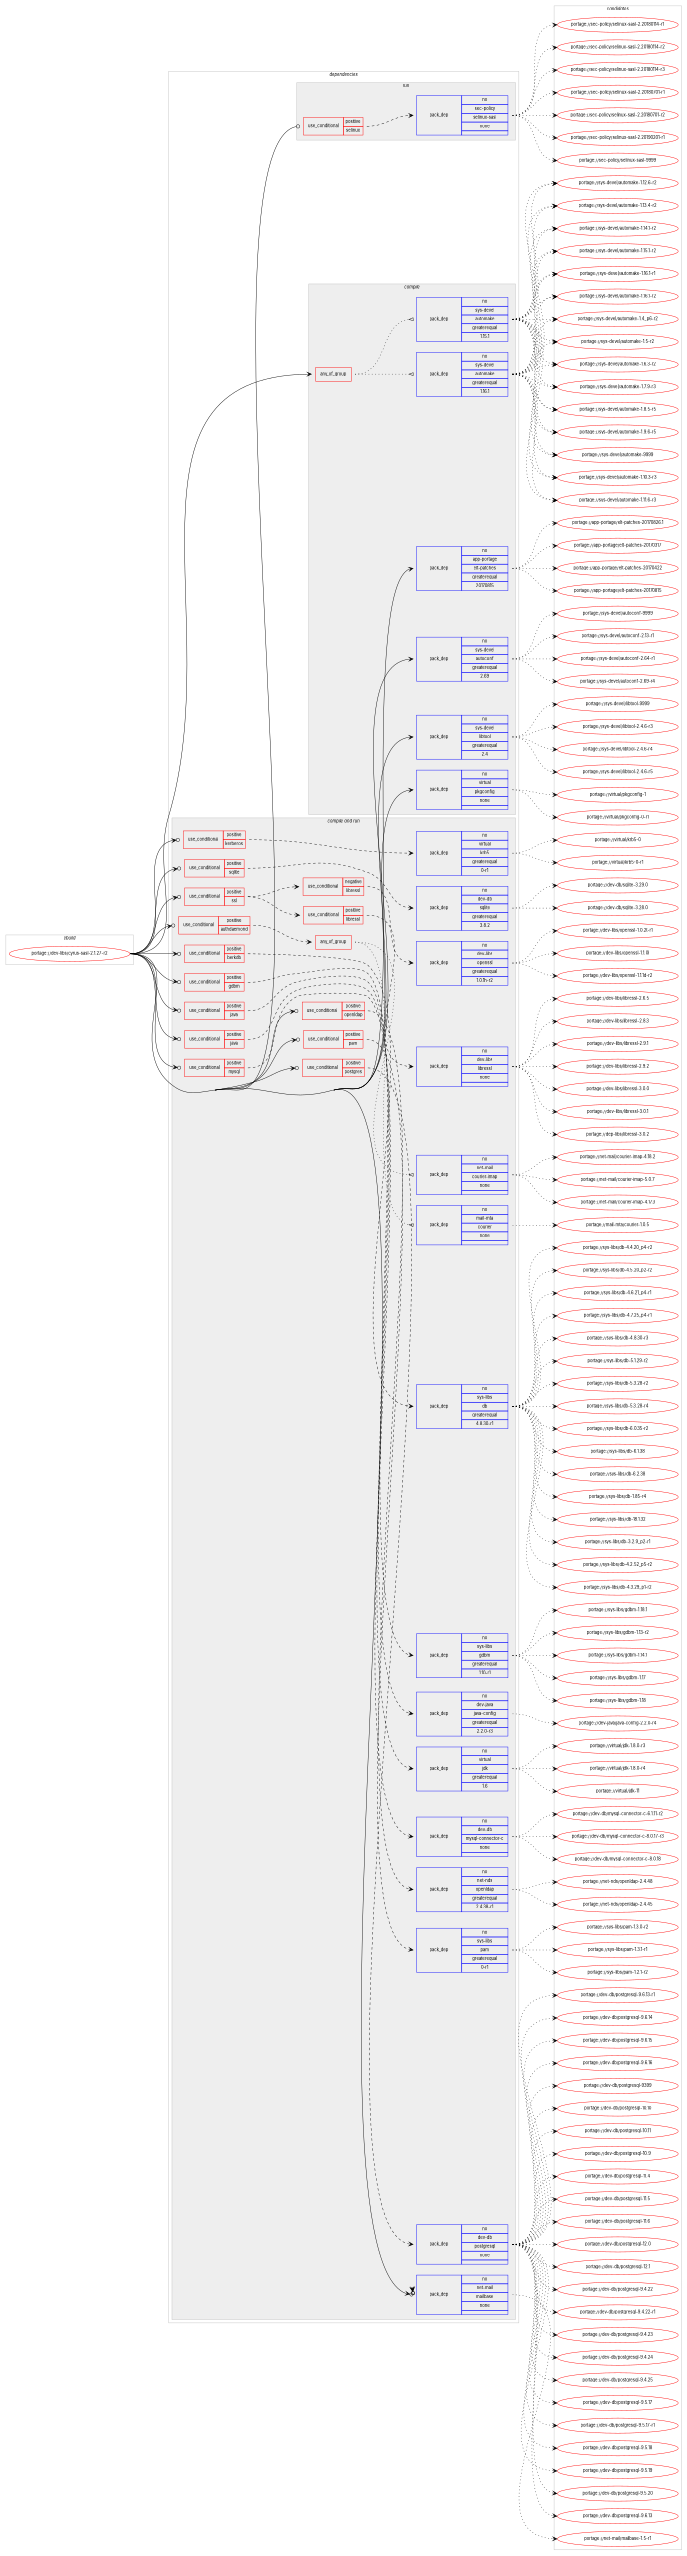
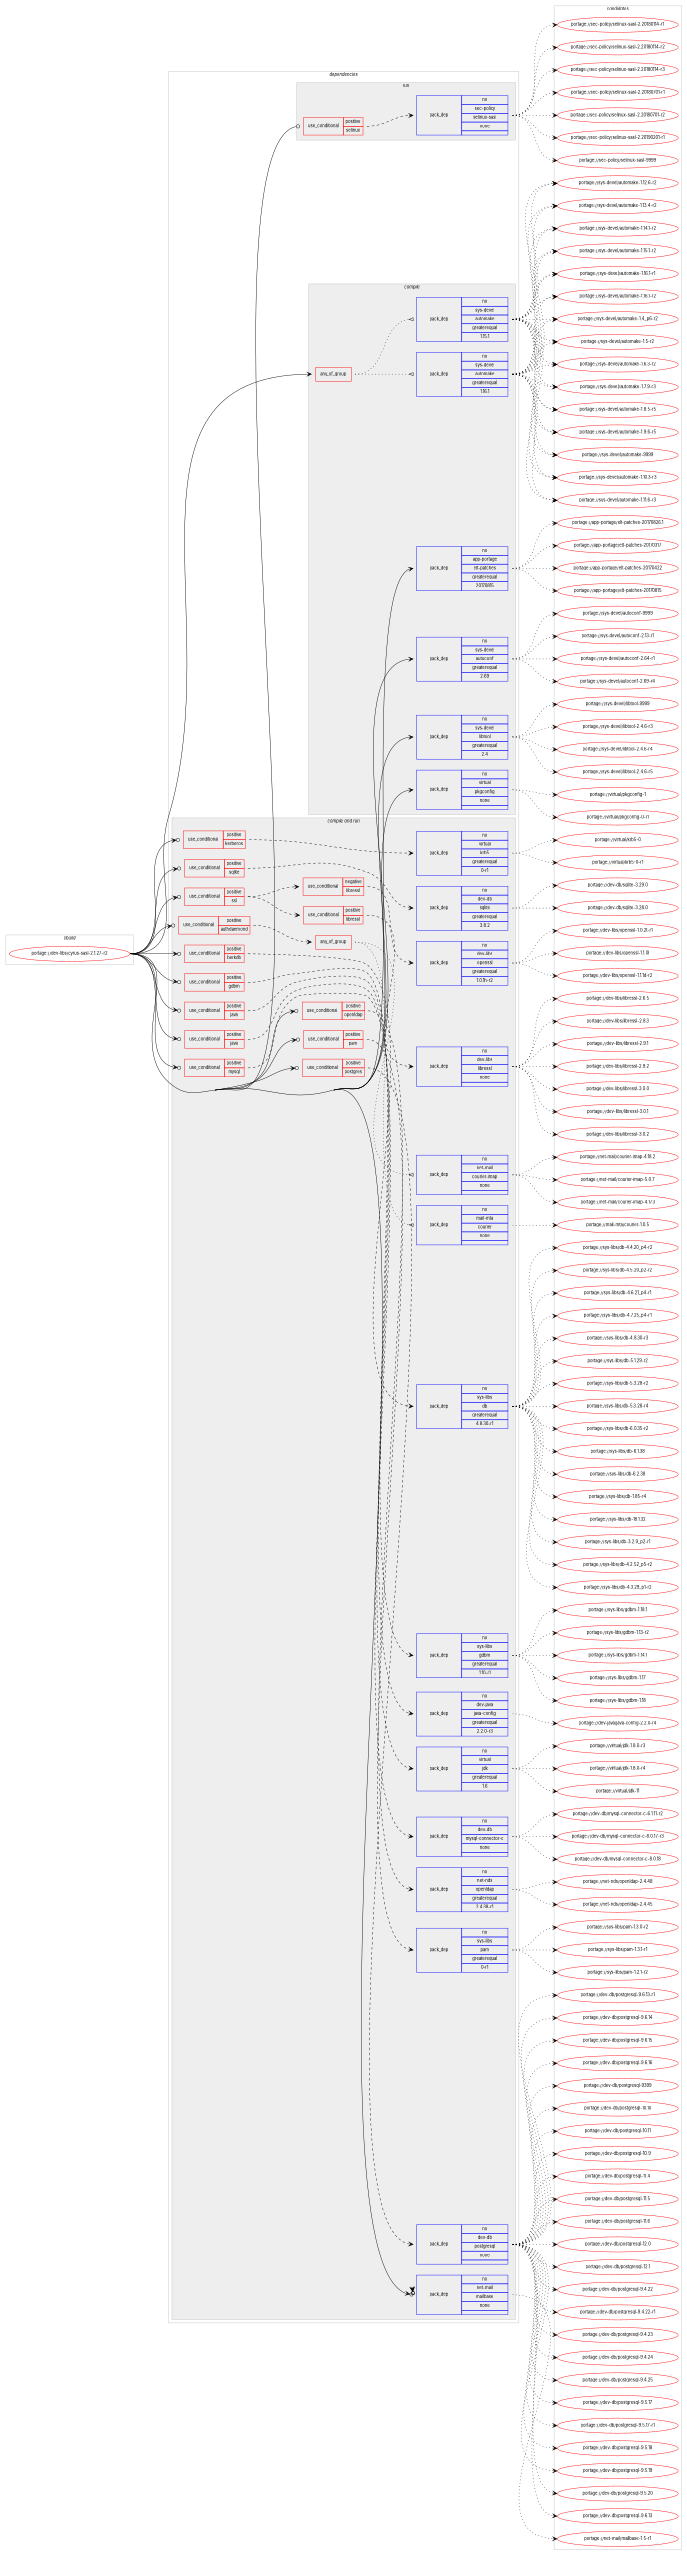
(618, 1135) -> (618, 1135)
